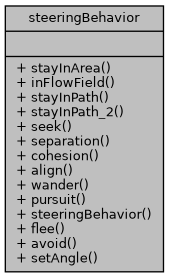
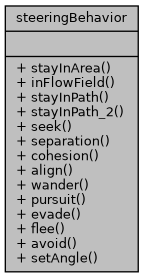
(84, 215) -> (49, 215)
